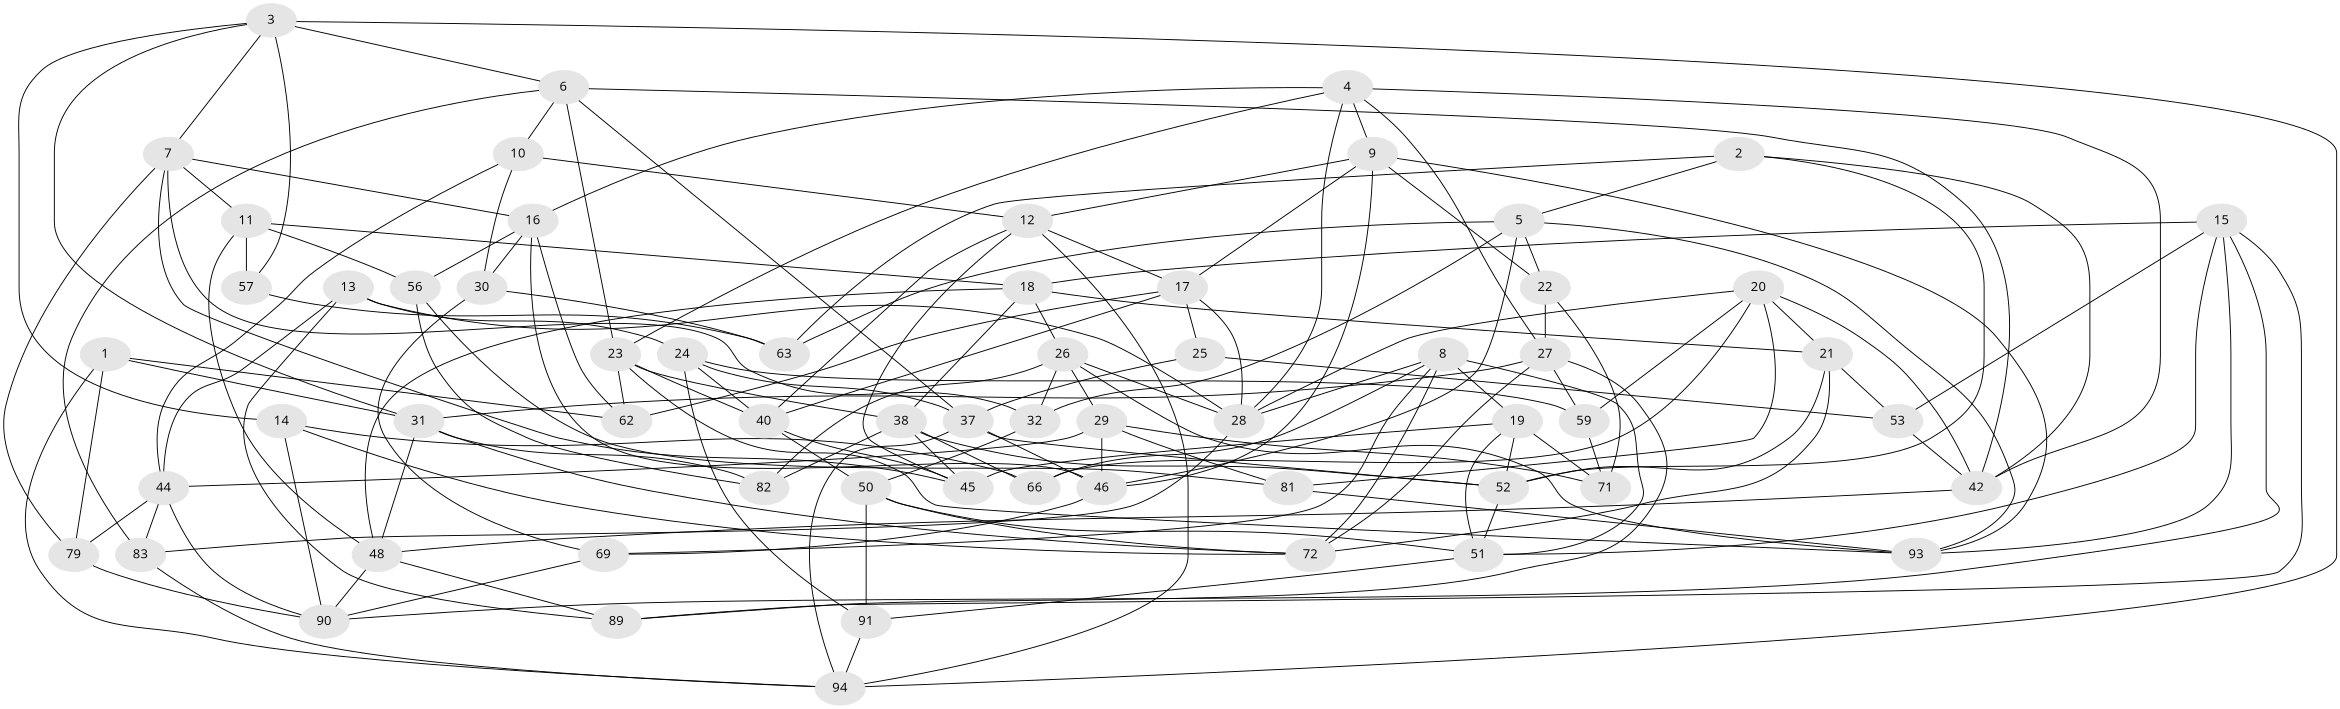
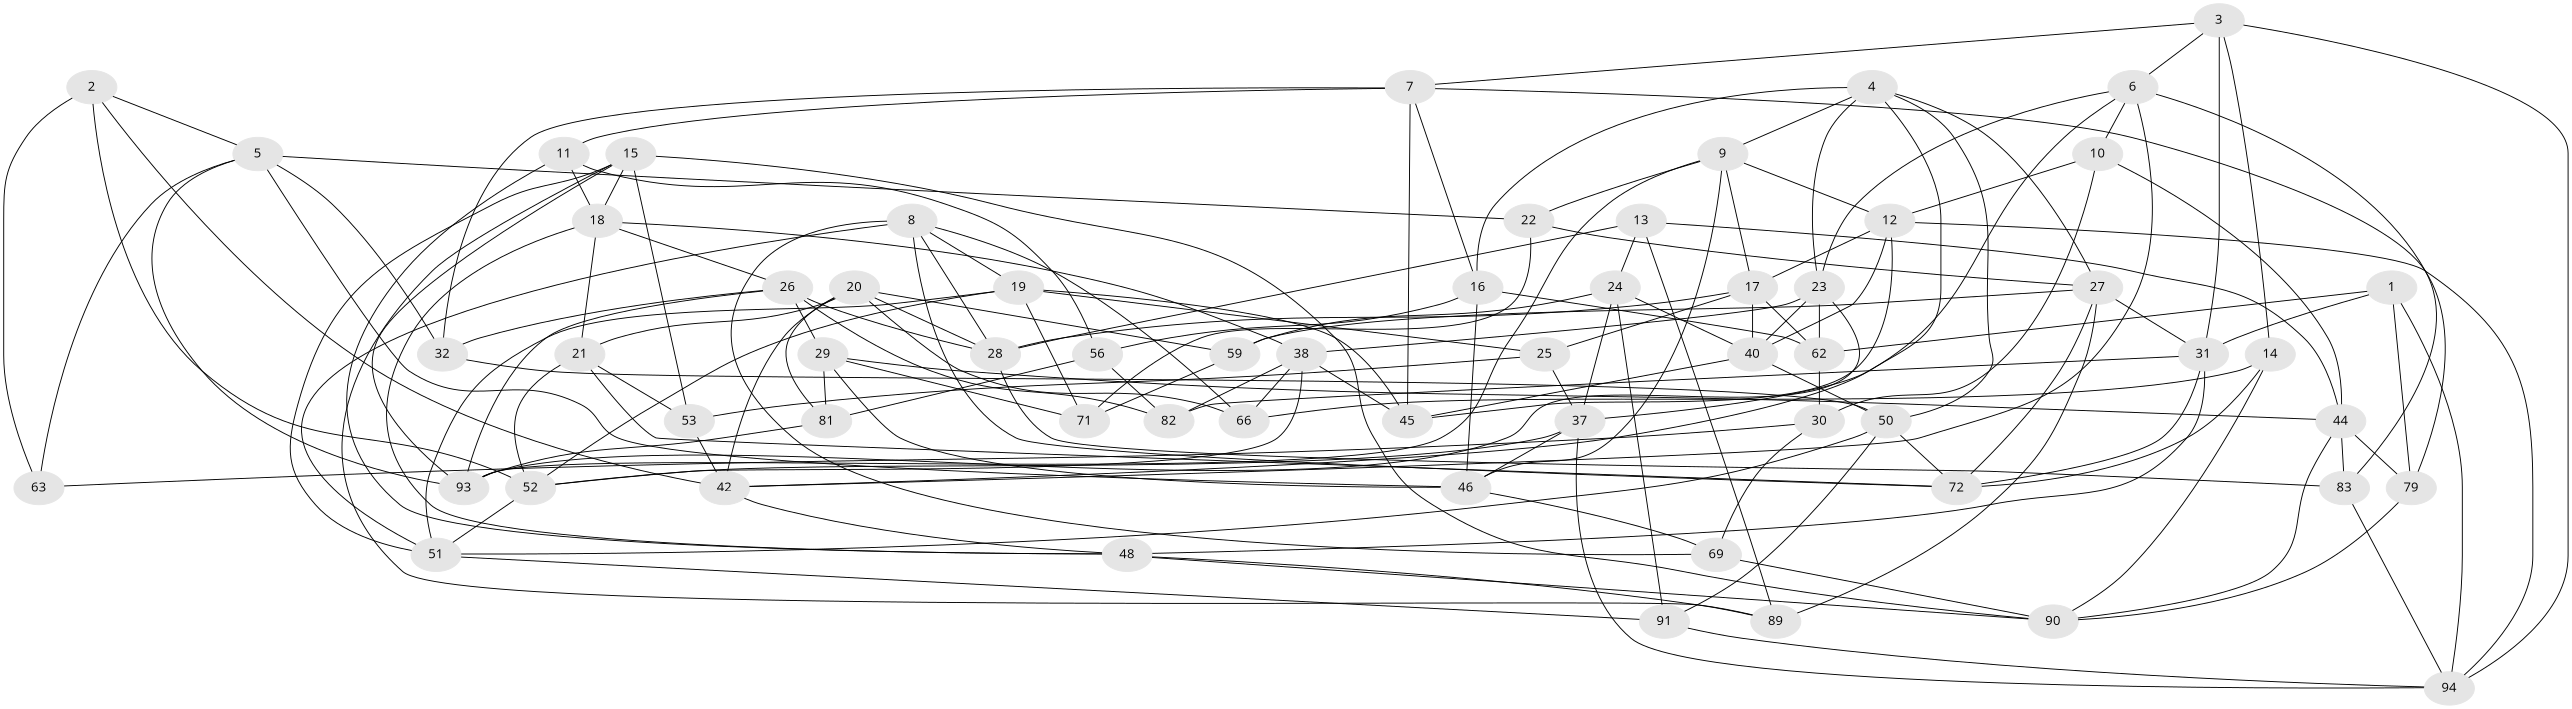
(508, 254) -> (1819, 380)
(1322, 265) -> (1988, 261)
(246, 288) -> none
none -> (1401, 336)
